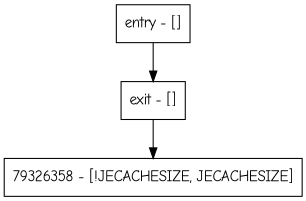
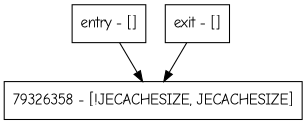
(153, 57) -> (128, 58)
